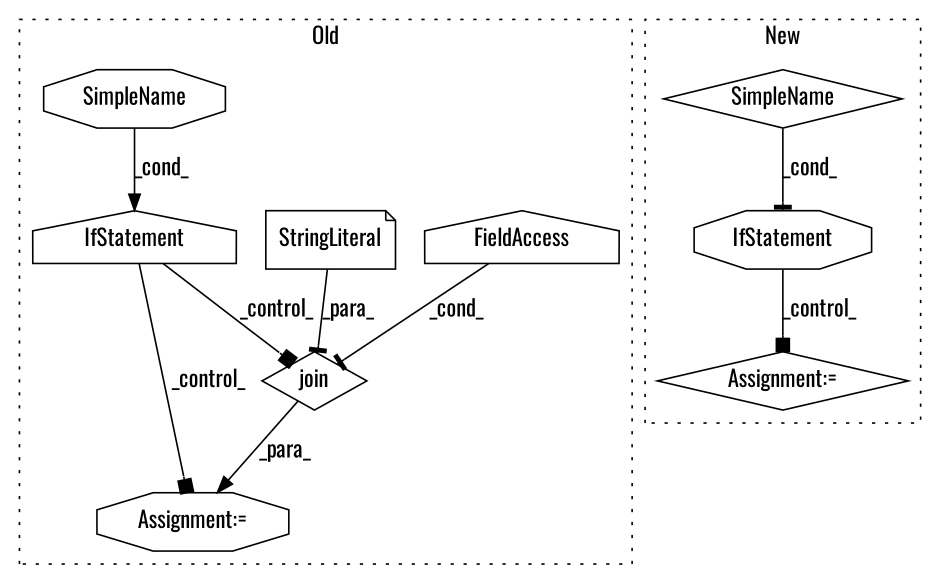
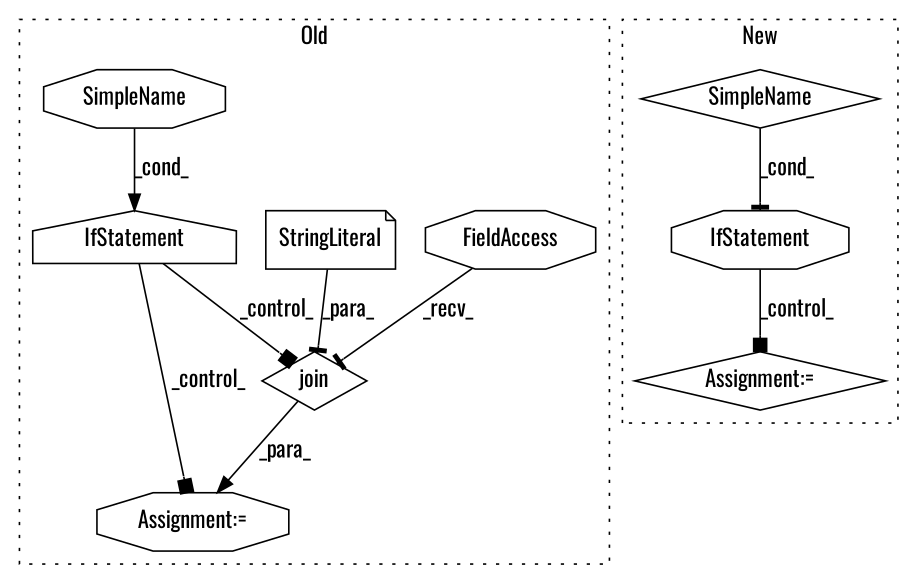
(522, 240) -> (511, 240)
(457, 310) -> (448, 310)
